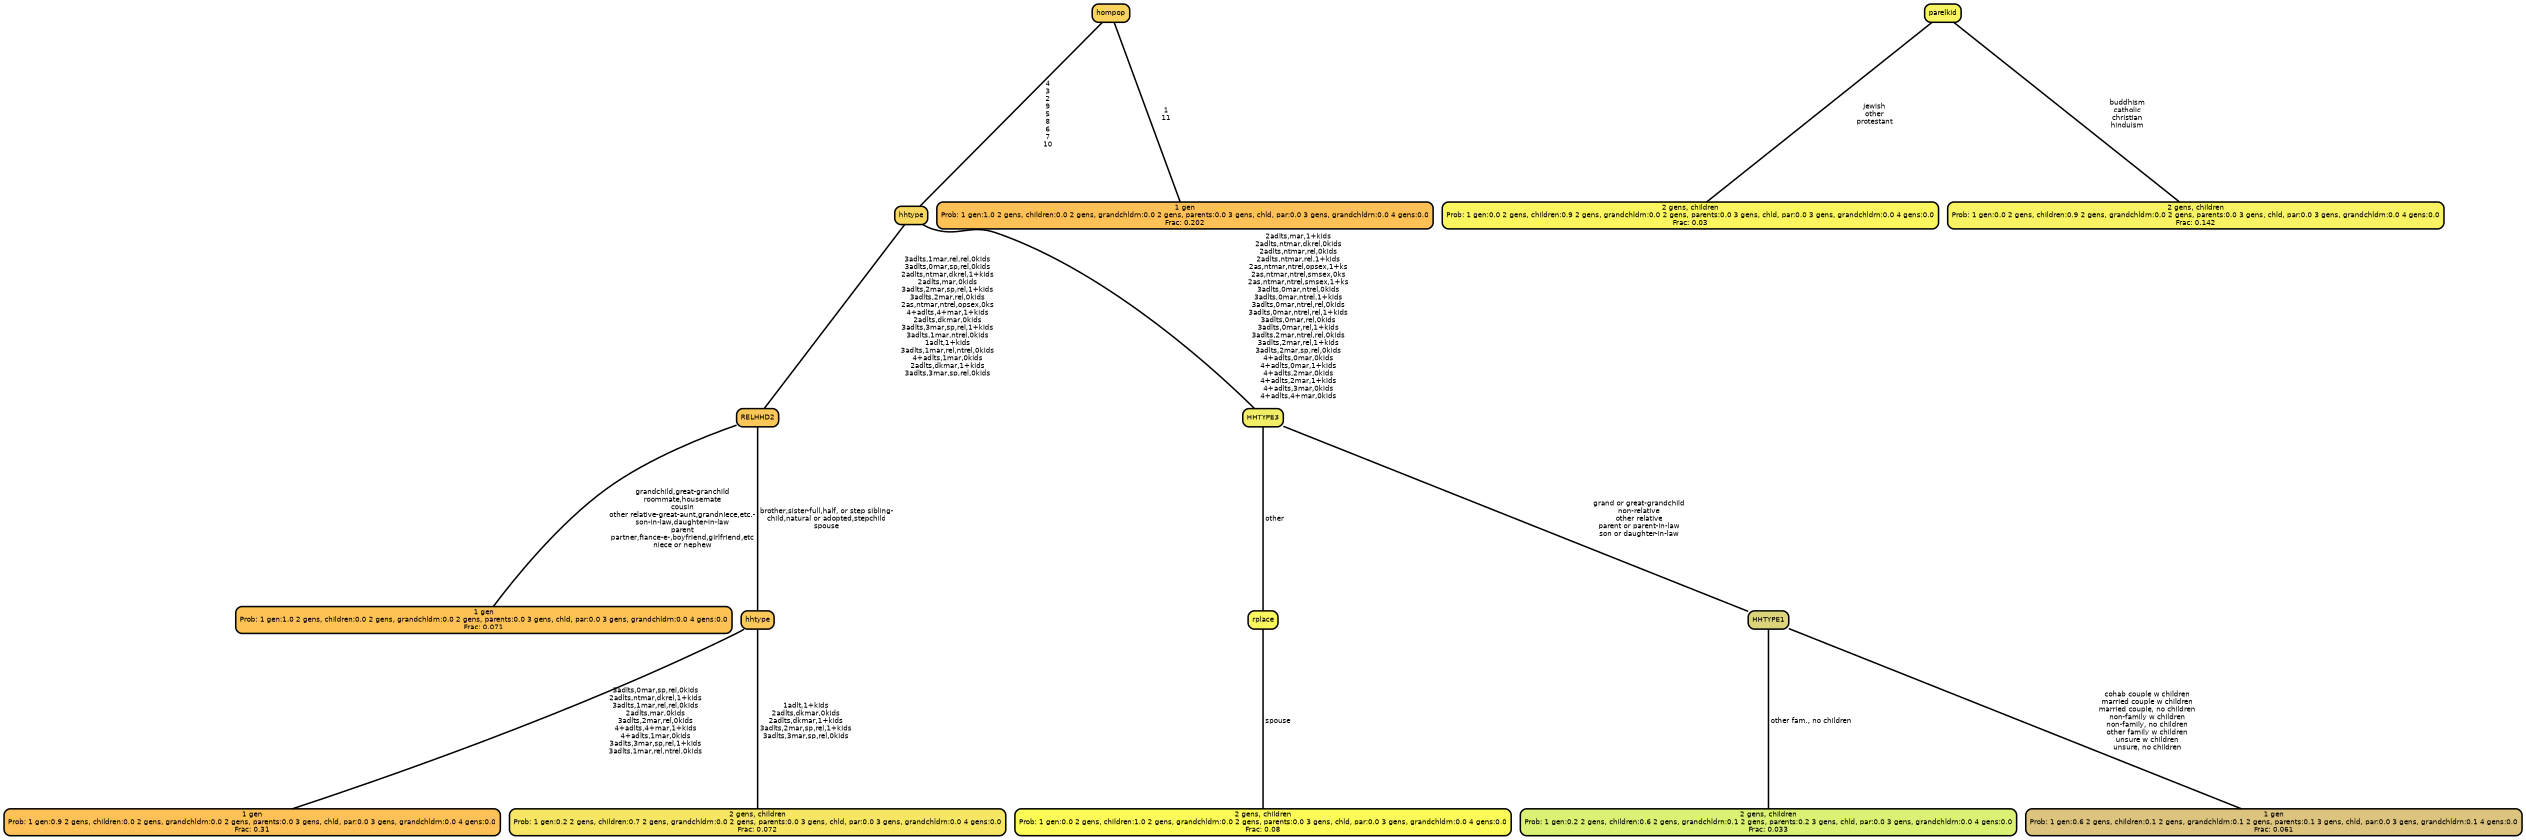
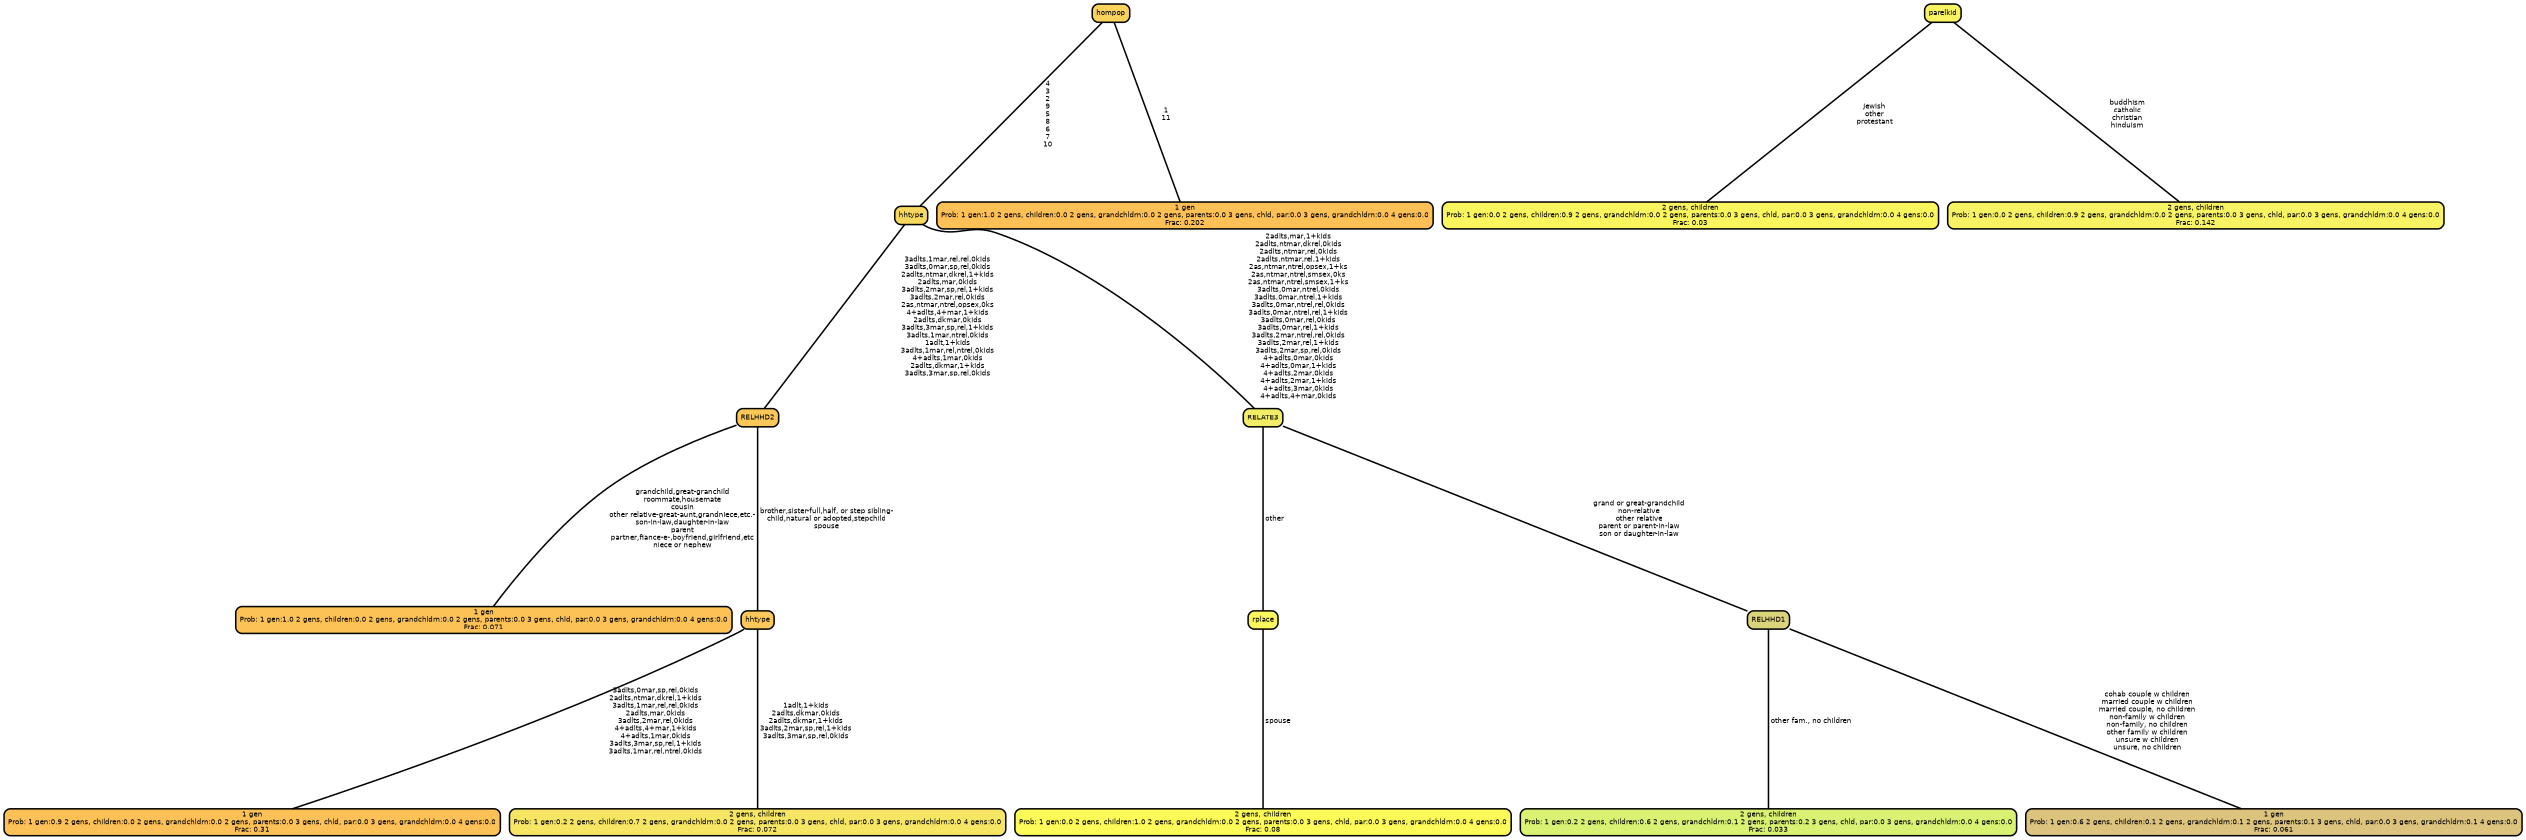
(1263, 418) -> (1263, 418)
(1768, 620) -> (1768, 620)
